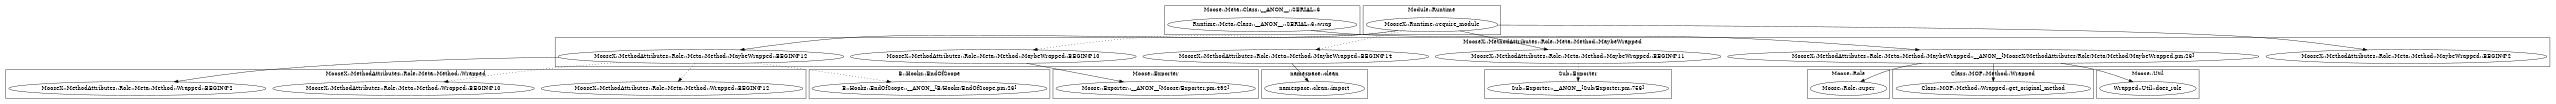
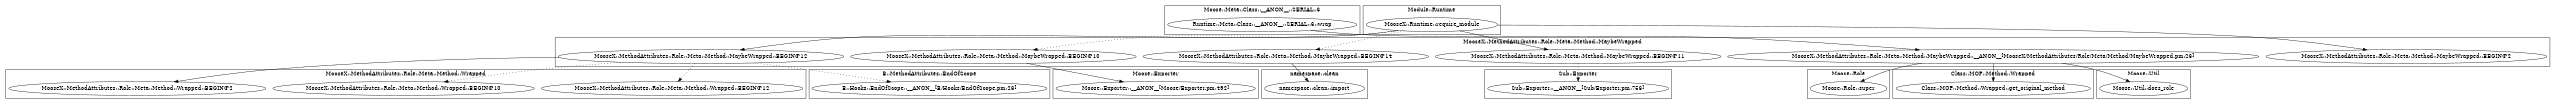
(929, 74) -> (929, 74)
(2148, 88) -> (2144, 88)
